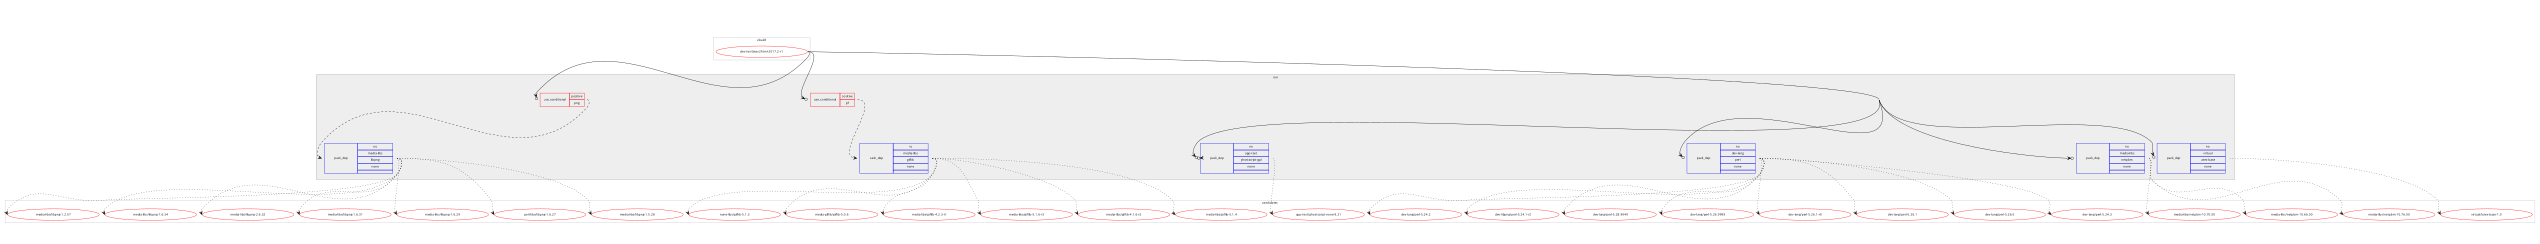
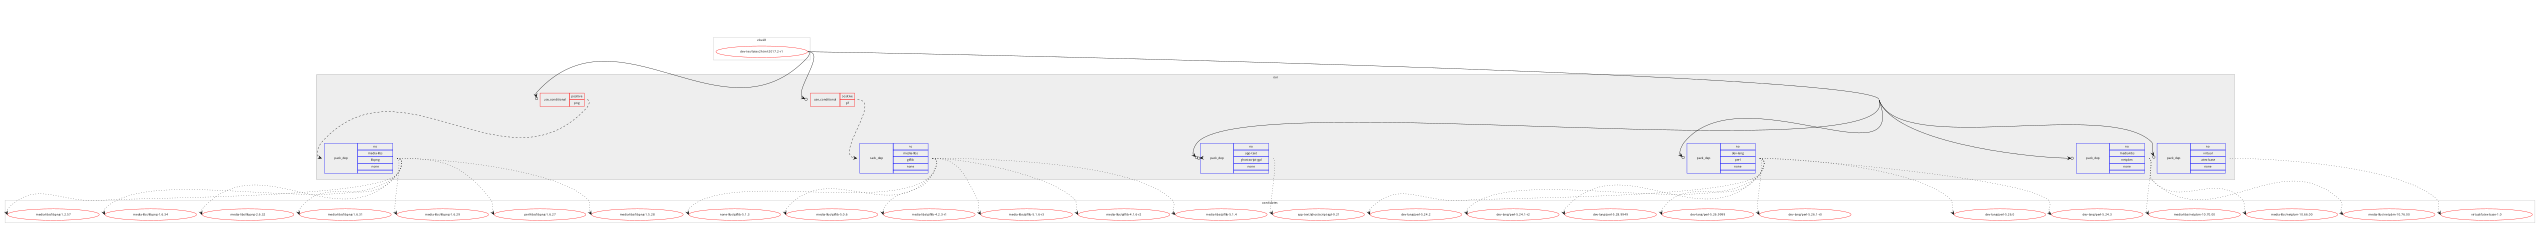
(832, 215) -> (832, 215)
(1319, 215) -> (1319, 215)
(1513, 215) -> (1513, 215)
(1903, 215) -> none
